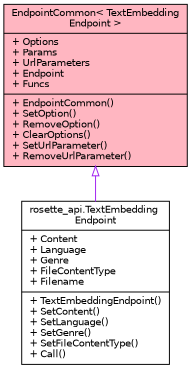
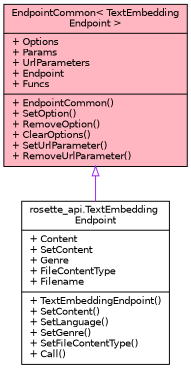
(58, 250) -> (61, 250)
